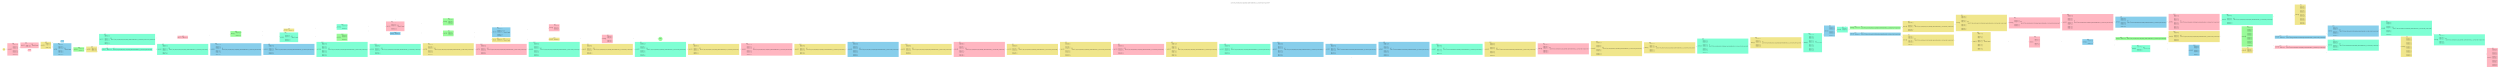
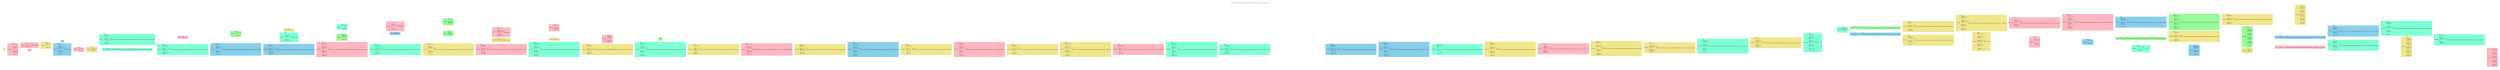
(2247, 20) -> (2247, 20)
(2194, 22) -> (2194, 22)
(1829, 31) -> none
(501, 32) -> (501, 32)
(79, 49) -> (79, 49)
(342, 49) -> (342, 49)
(1192, 49) -> (1192, 49)
(1298, 49) -> none
